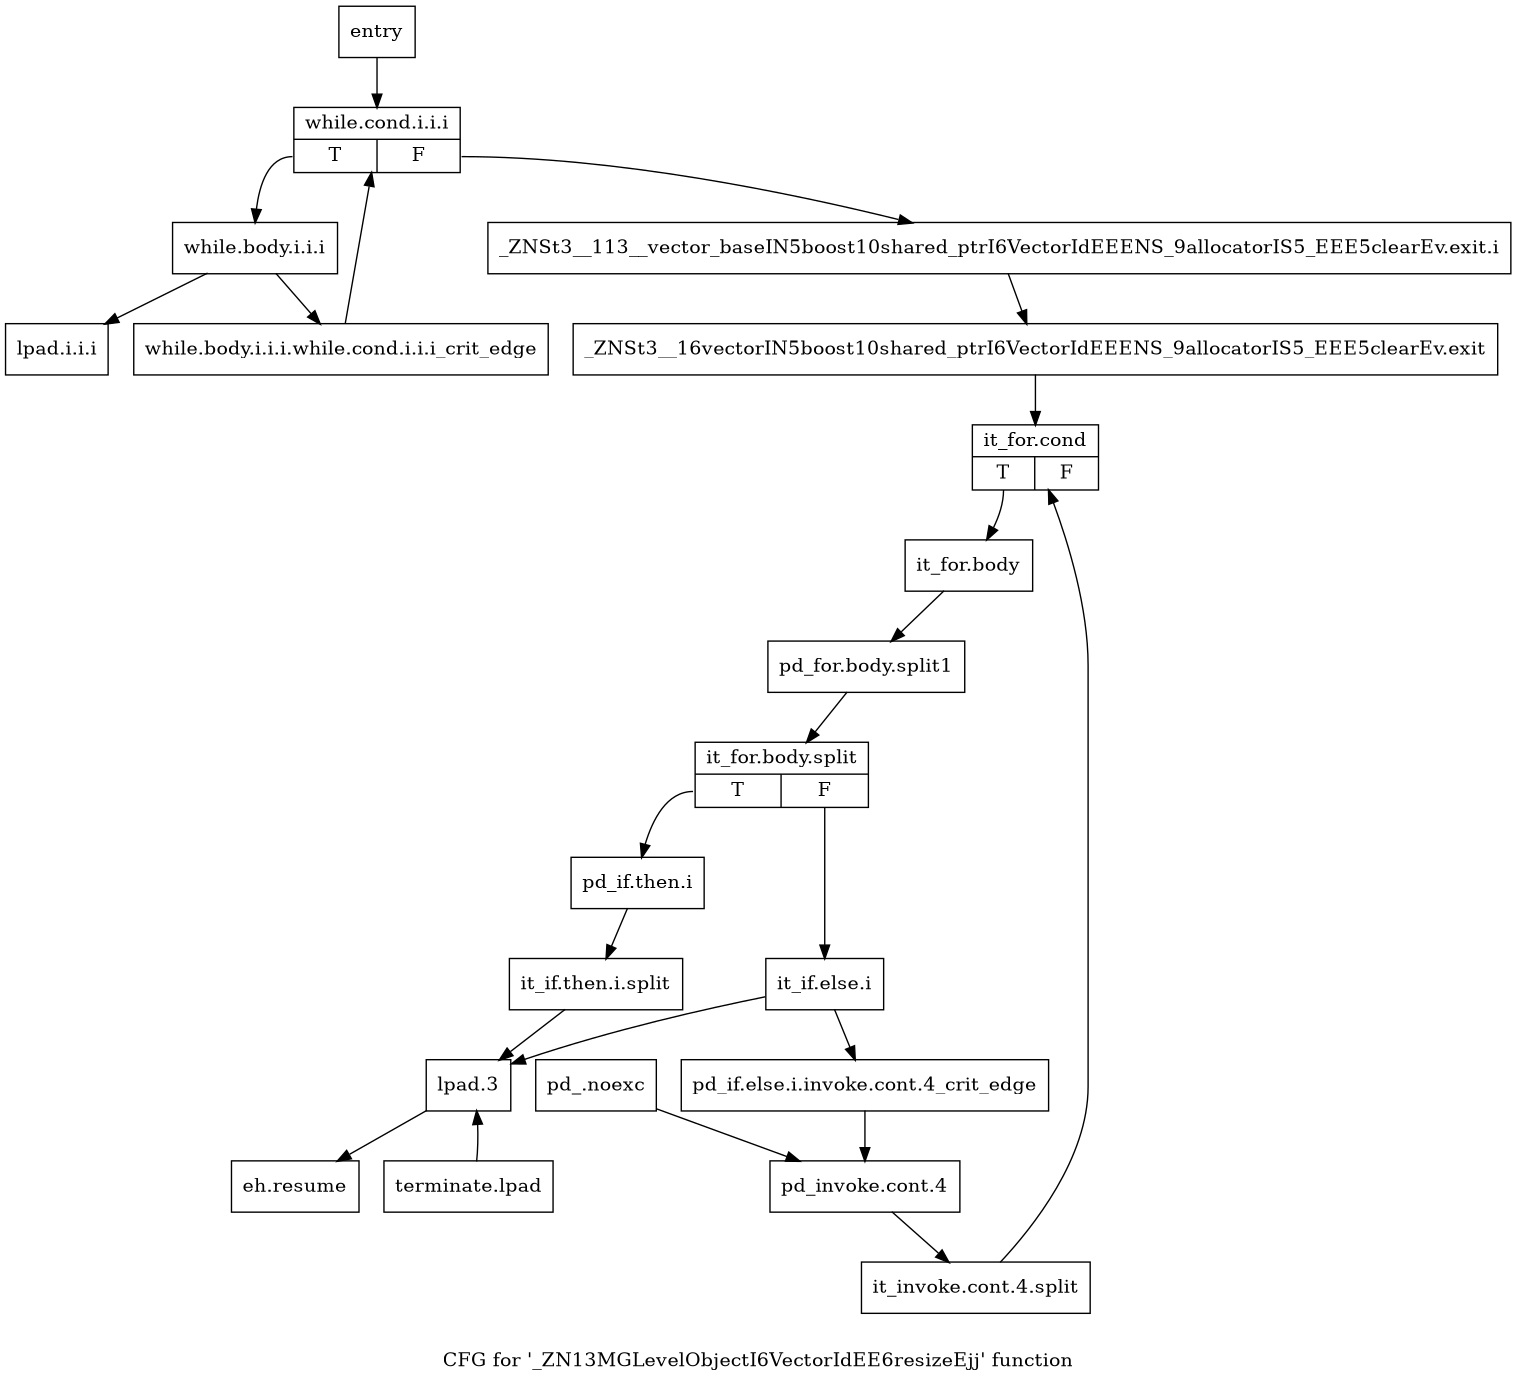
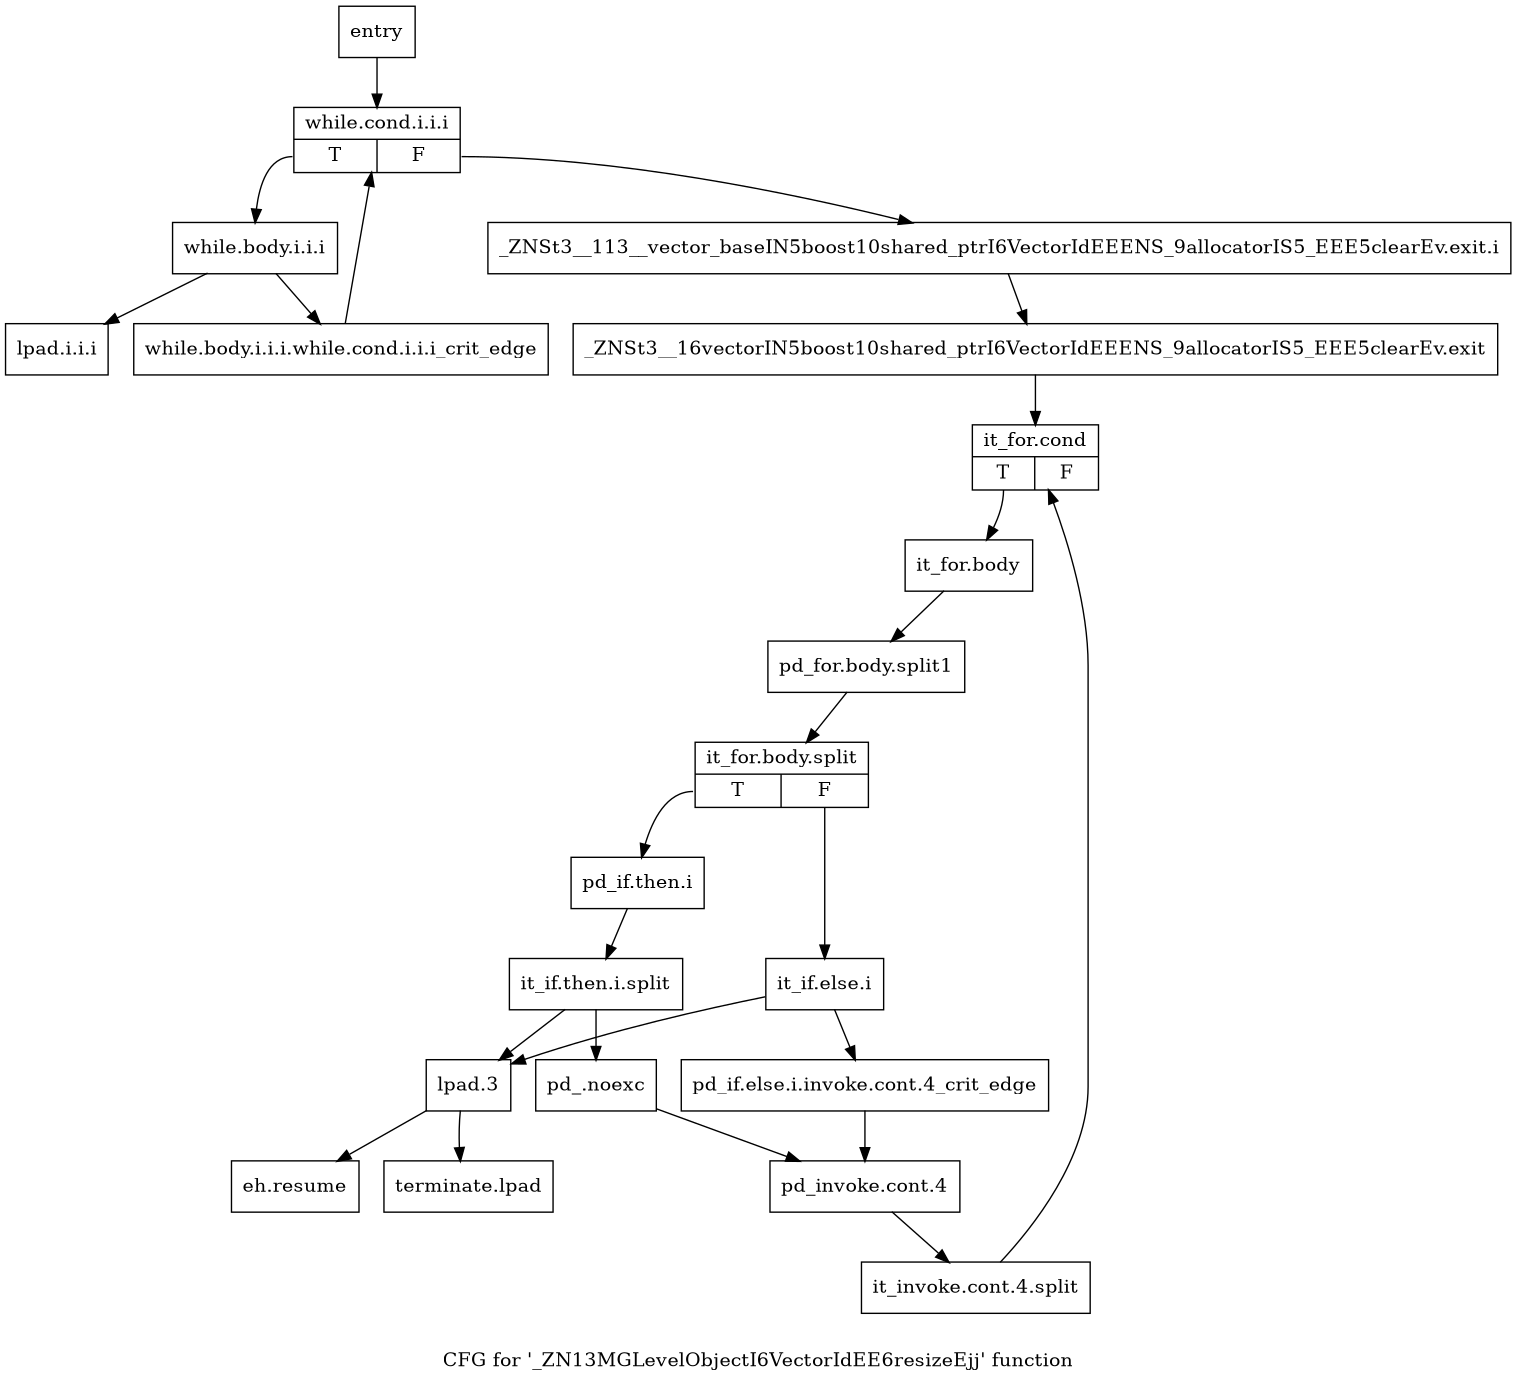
none -> (596, 1028)
(478, 1143) -> (459, 1129)
